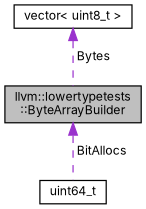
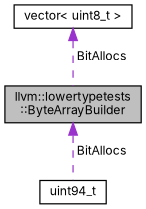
(92, 57) -> (100, 57)
(73, 192) -> (73, 192)
